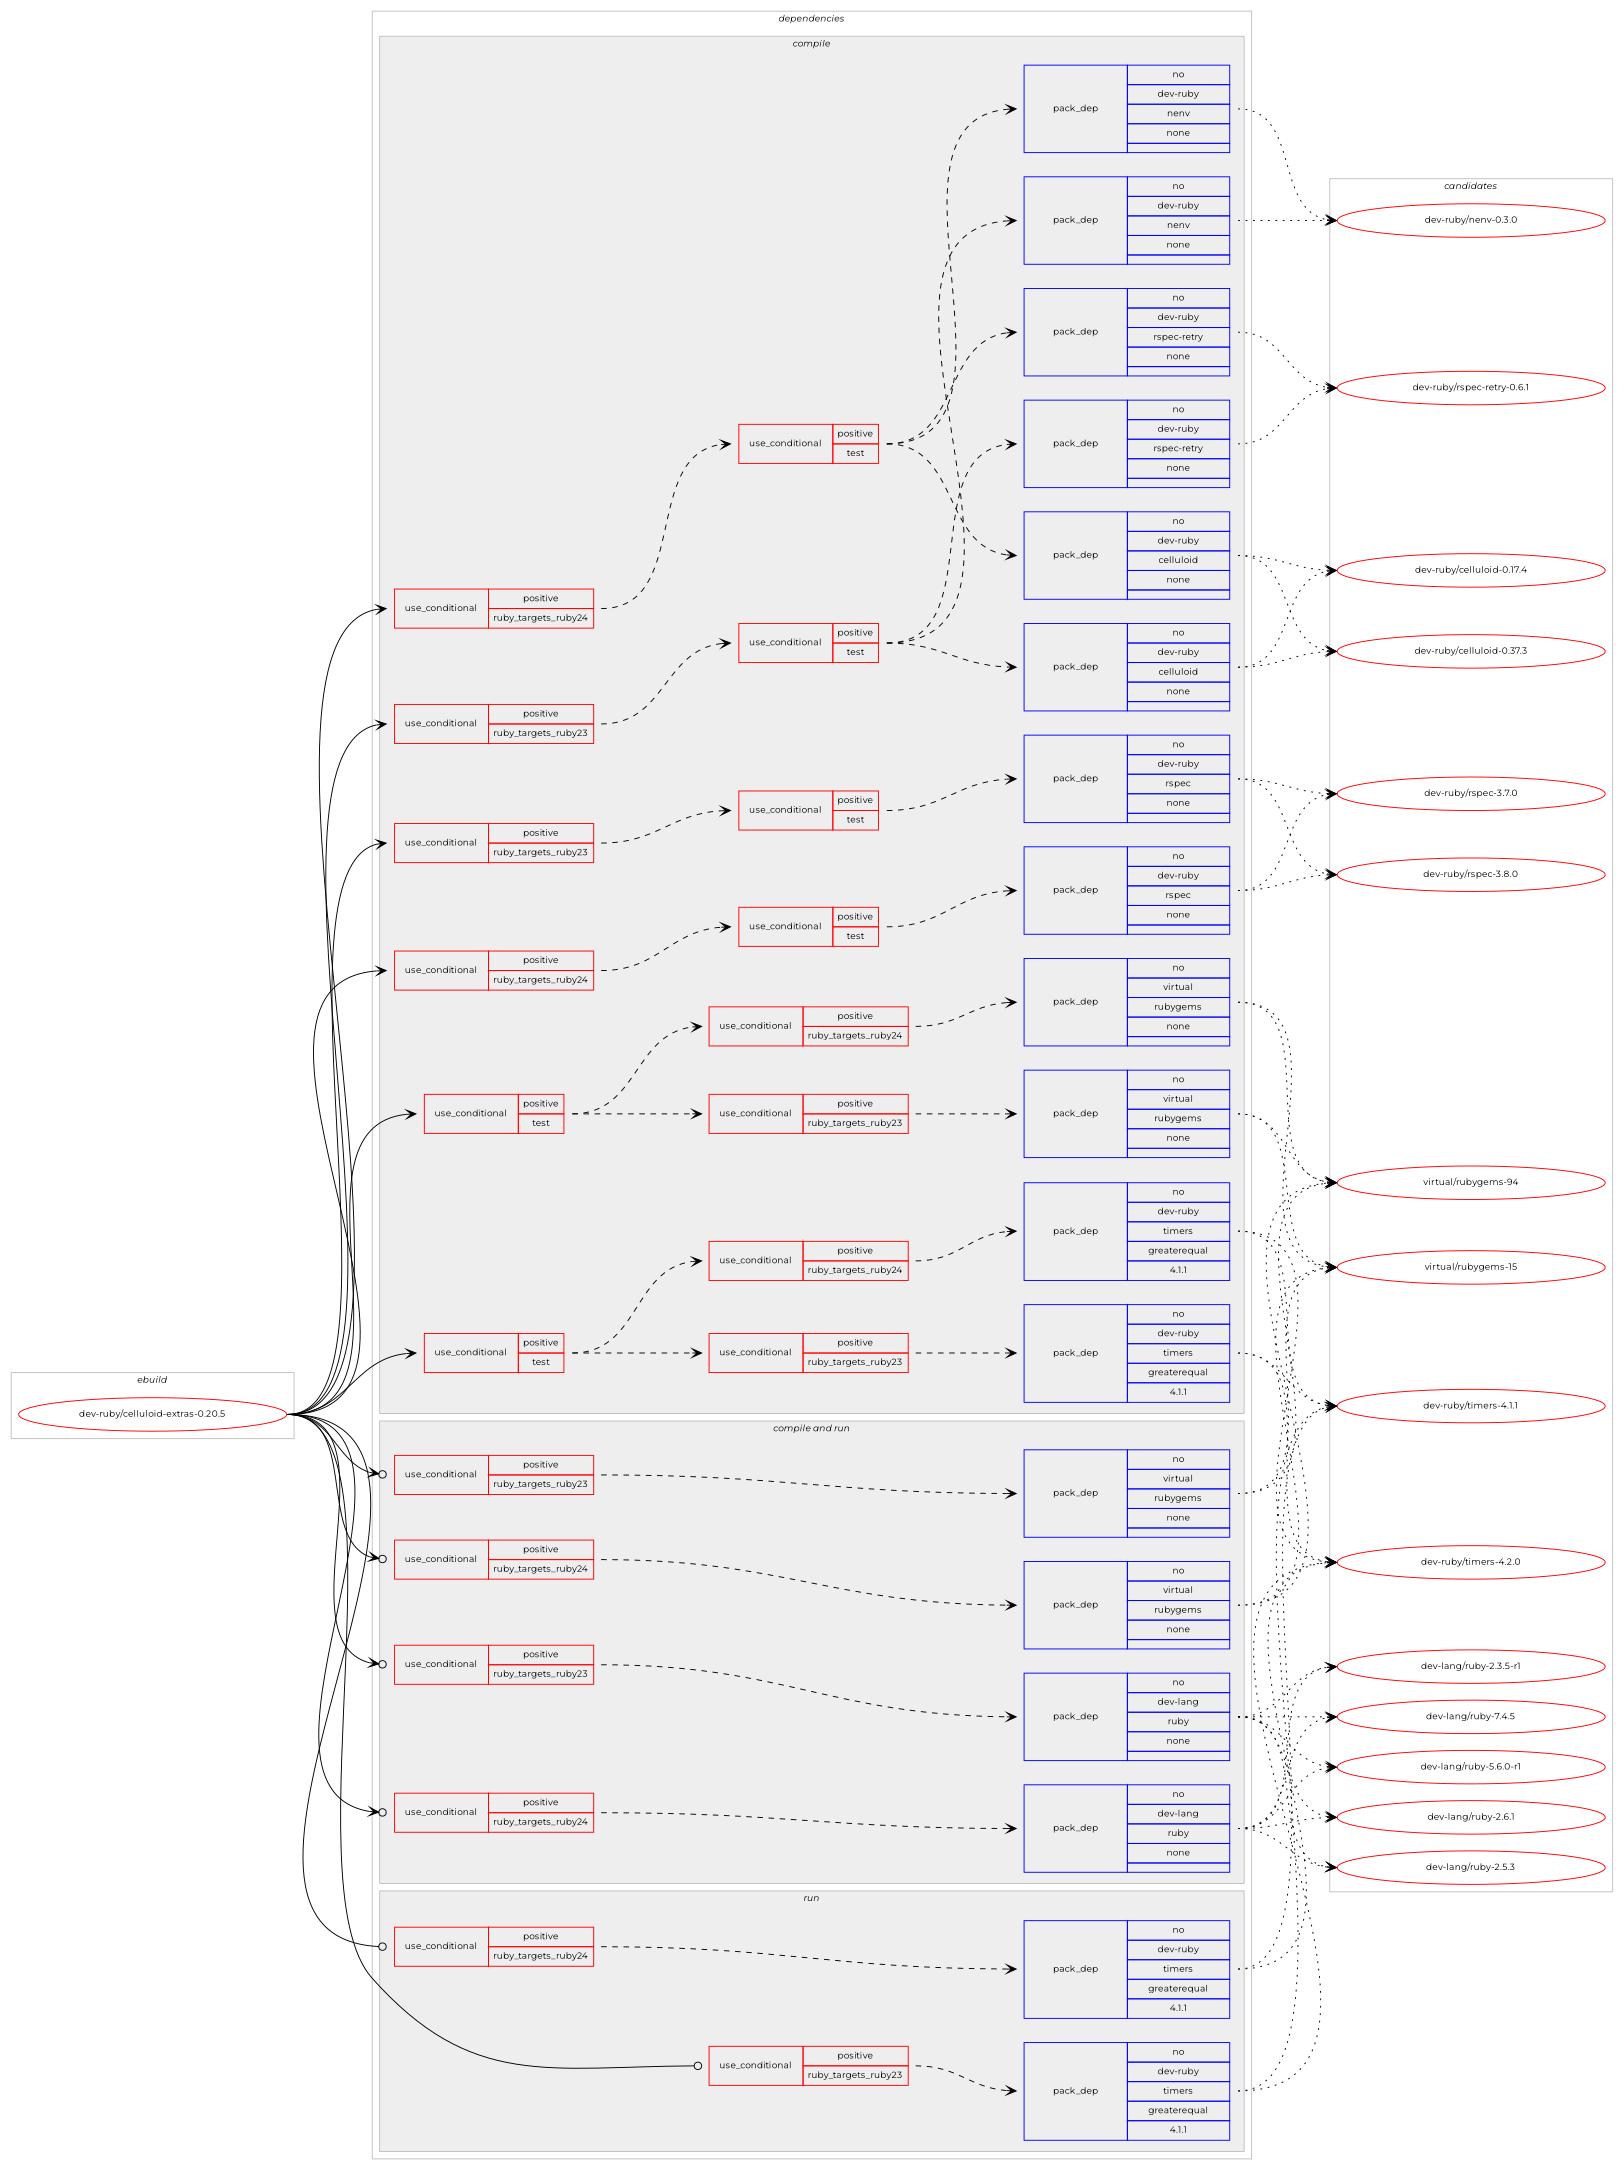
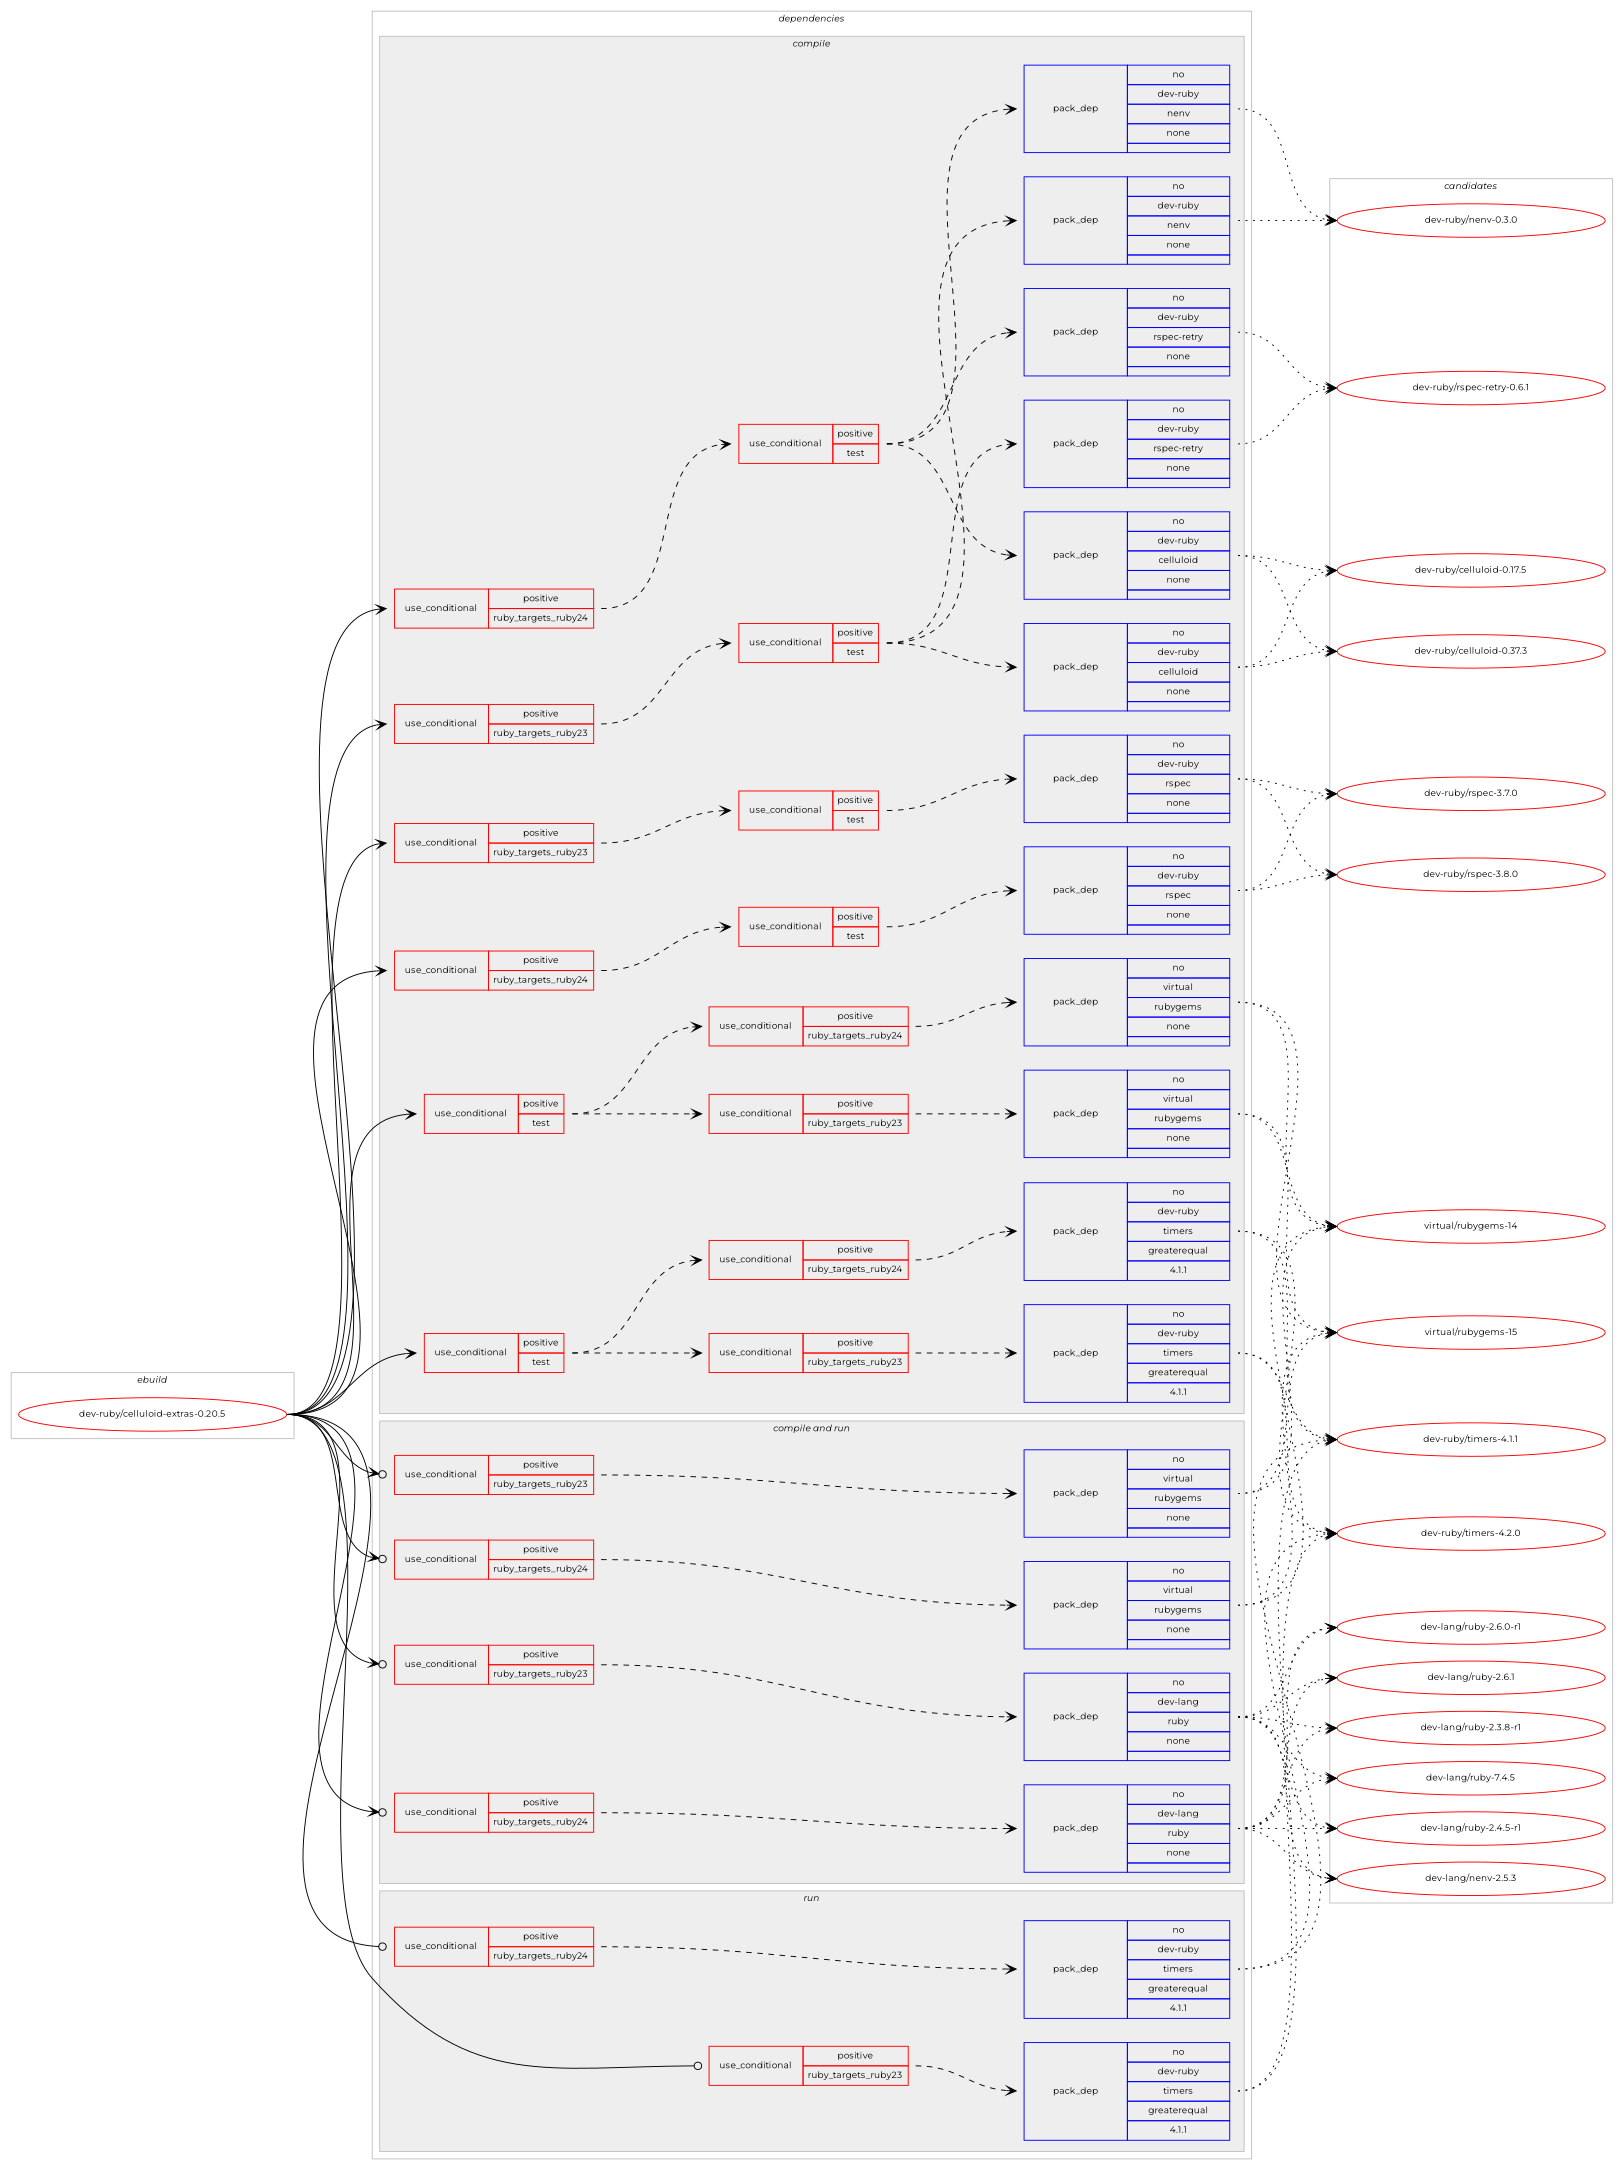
(1471, 570) -> (1471, 570)
(1471, 1183) -> (1471, 1226)
(1471, 1667) -> (1471, 1728)
(1471, 1767) -> (1471, 1628)
none -> (1471, 1829)
(1471, 1868) -> (1471, 1879)
